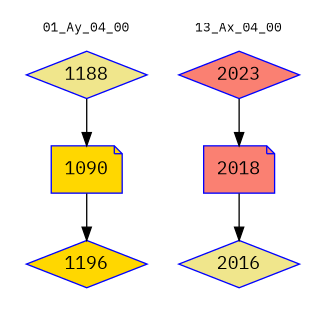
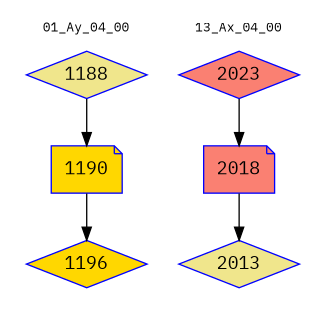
(87, 169) -> (87, 169)
(239, 264) -> (239, 264)
